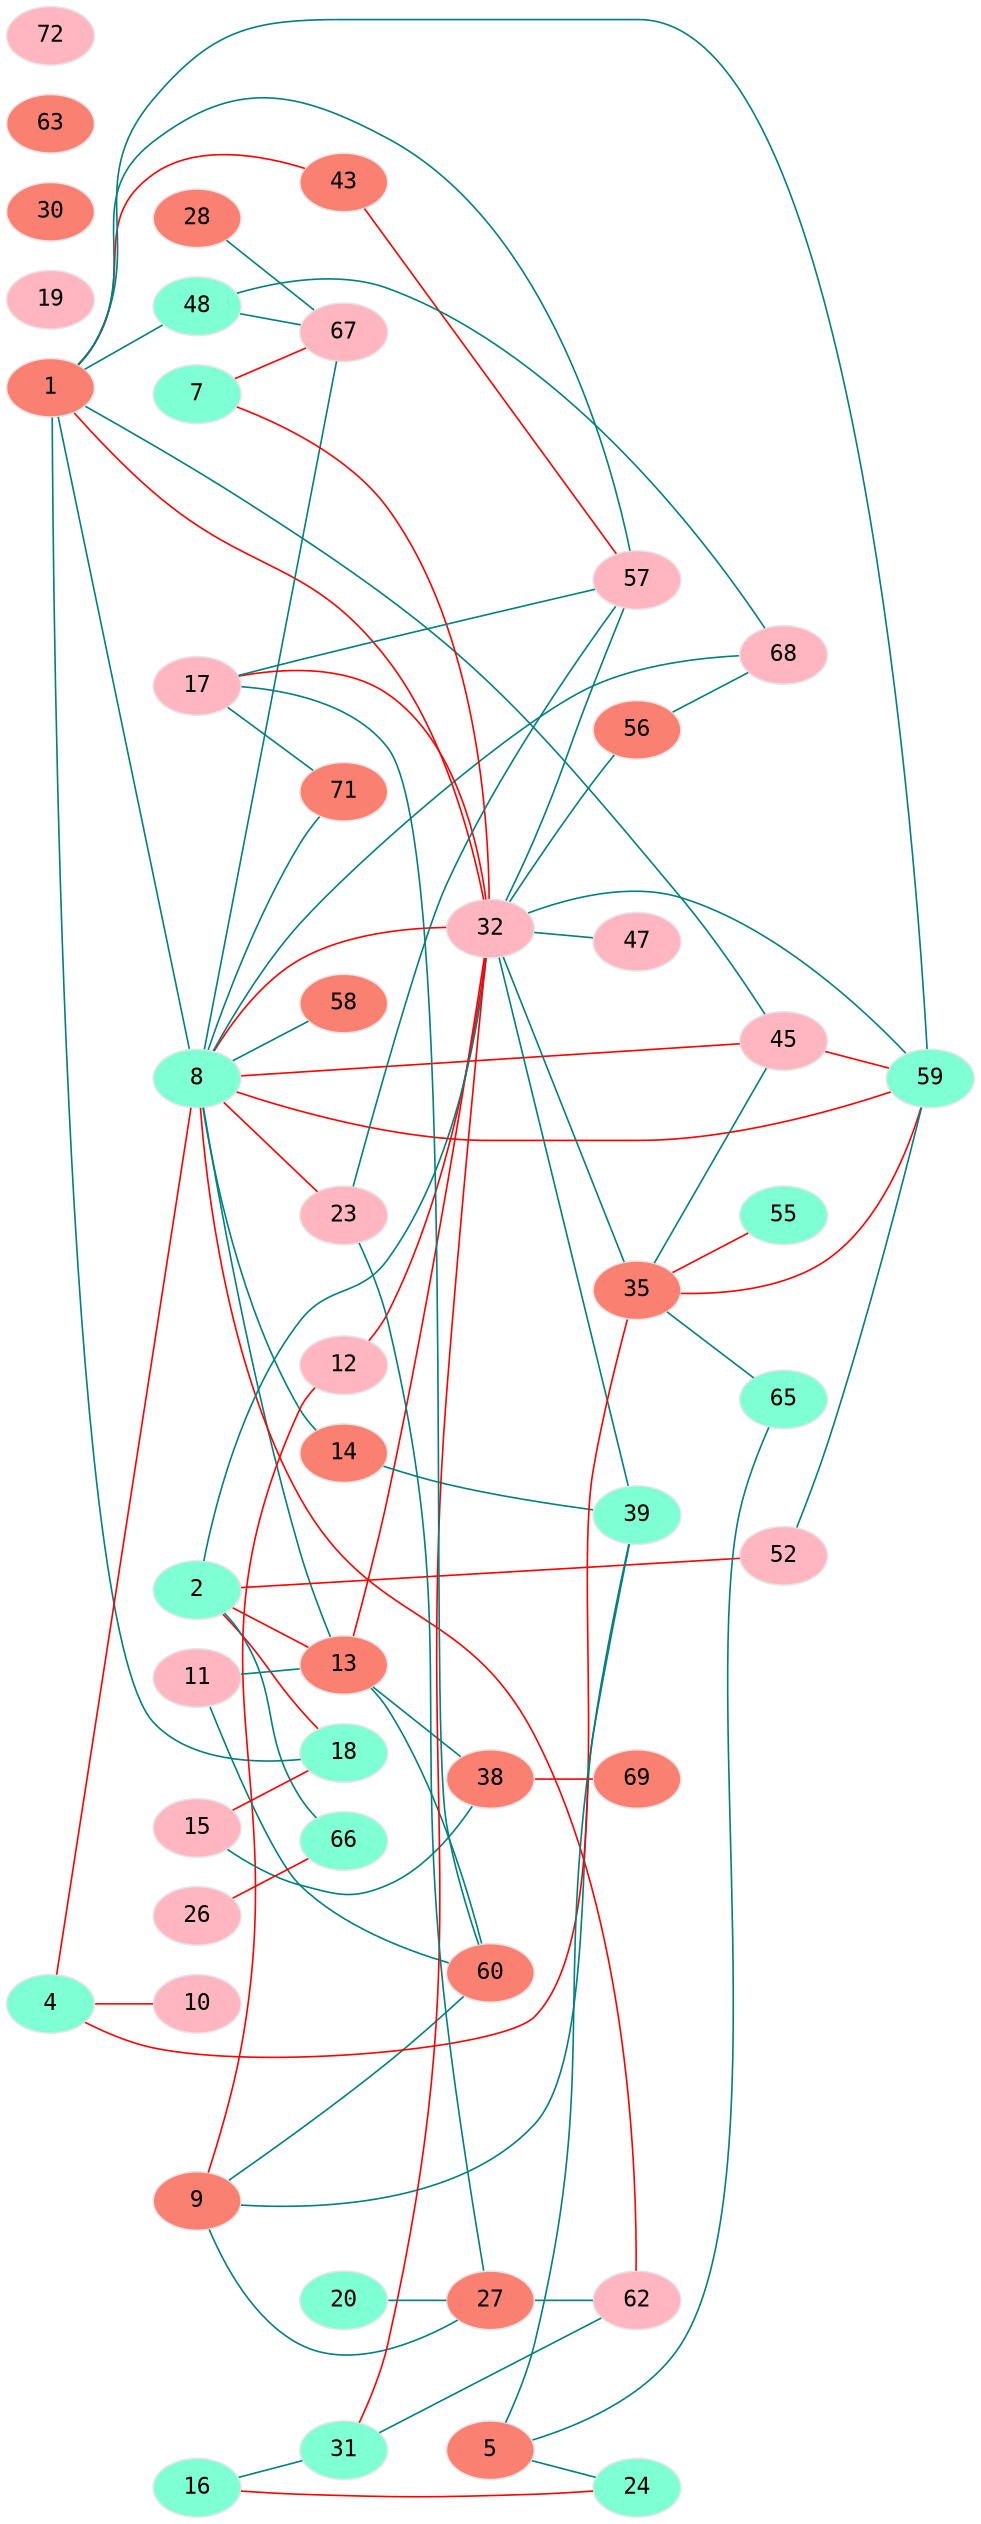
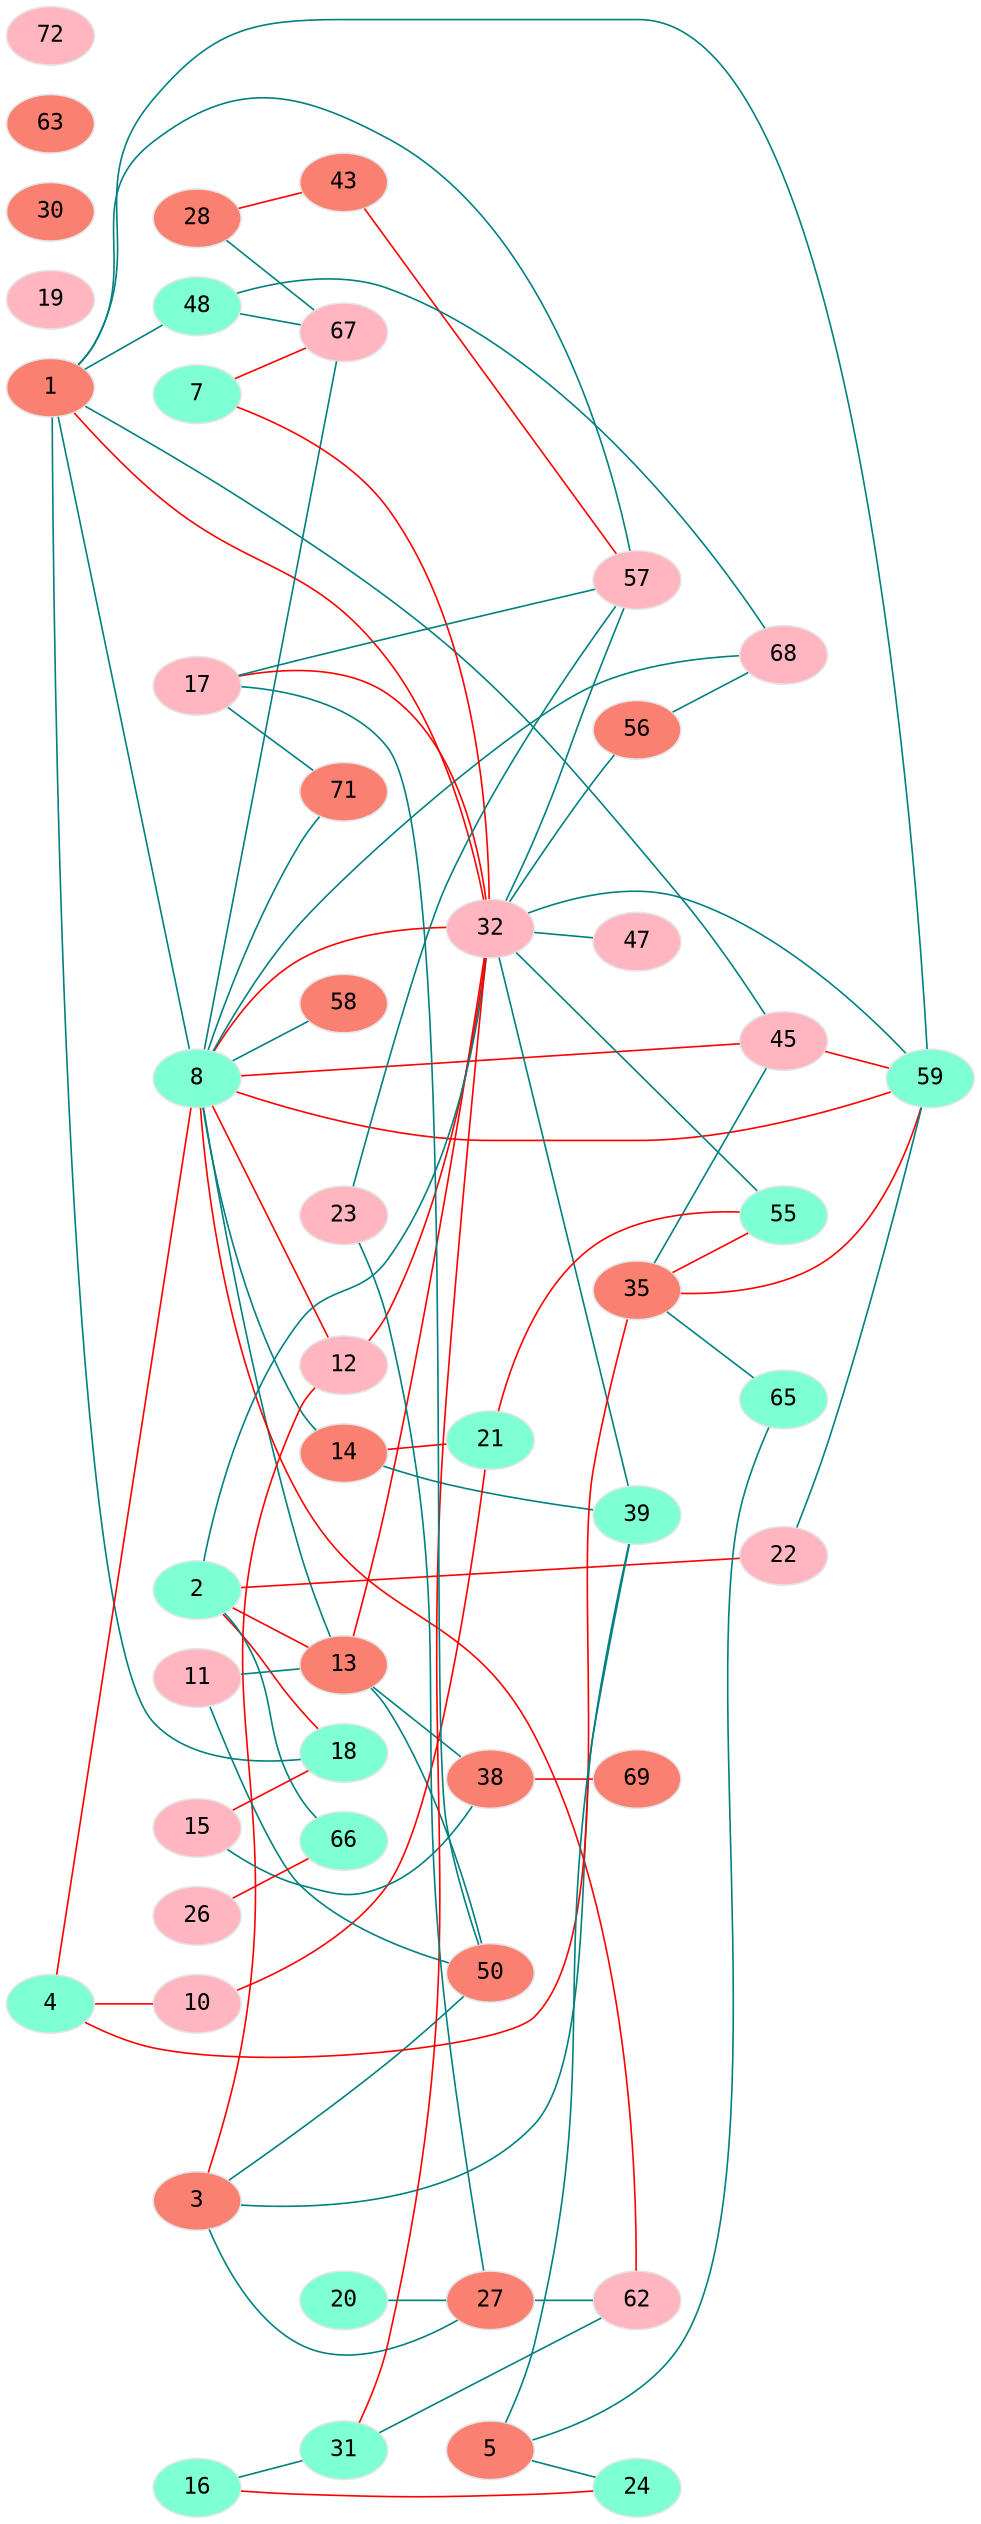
(133, 193) -> (270, 200)
(564, 1110) -> (637, 1072)
(271, 1147) -> (270, 1222)
none -> (490, 1440)
(784, 1556) -> (784, 1556)
(490, 1973) -> (490, 1973)
(197, 2201) -> (197, 2201)
